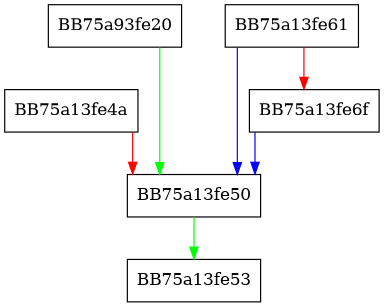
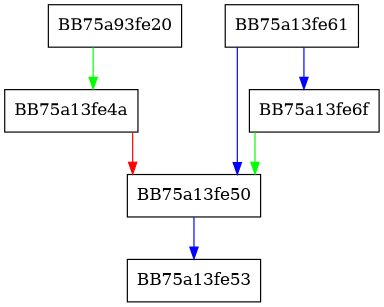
(304, 62) -> (304, 62)
(160, 105) -> (93, 62)
(255, 147) -> (255, 147)
(194, 232) -> (194, 232)
